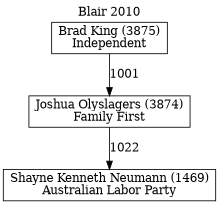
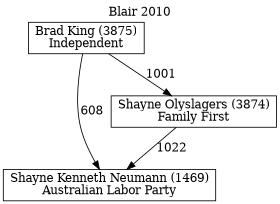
none -> (78, 109)
(109, 112) -> (194, 112)
